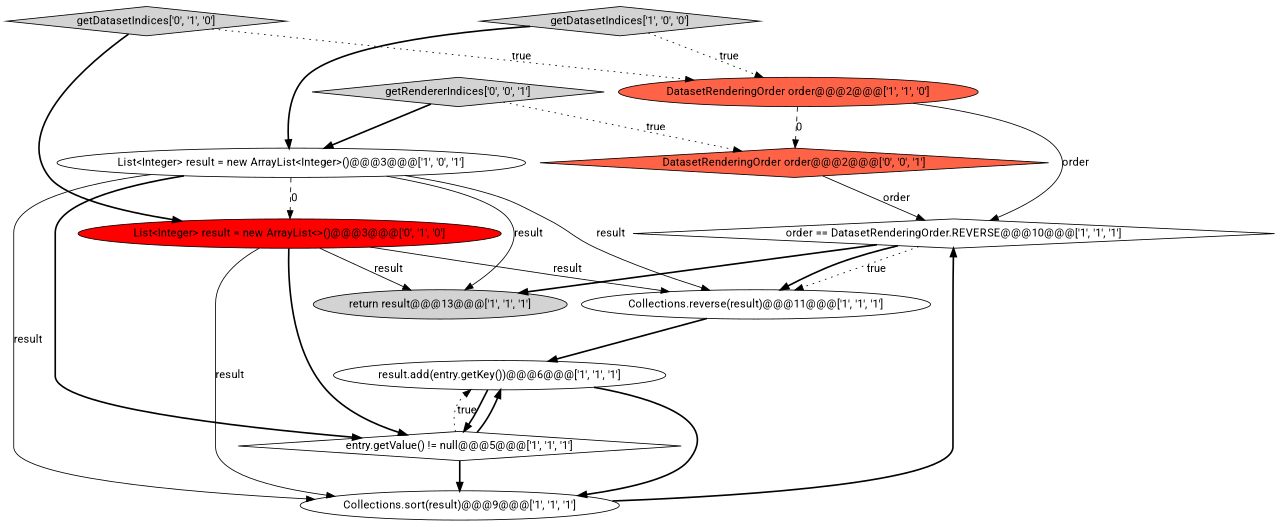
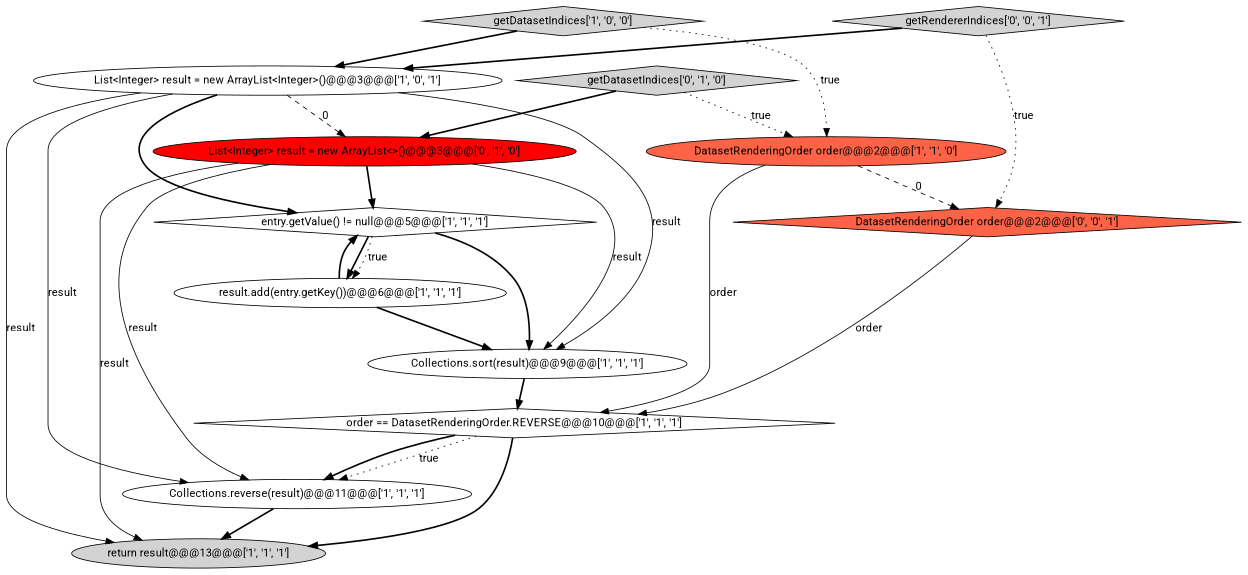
(632, 339) -> (251, 522)
